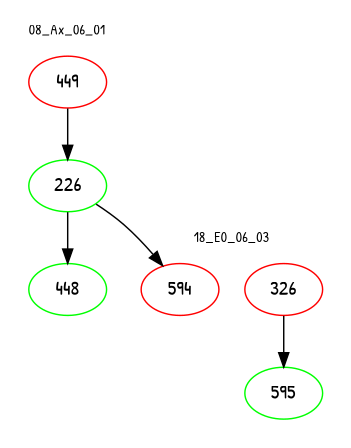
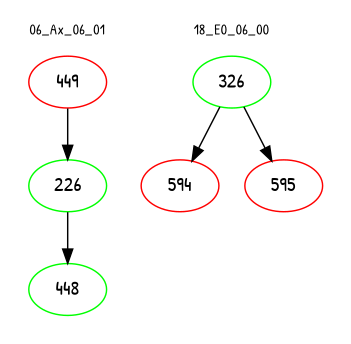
(68, 31) -> (68, 31)
(232, 238) -> (232, 31)
(139, 239) -> (209, 127)
(284, 289) -> (232, 82)
(284, 393) -> (284, 186)
